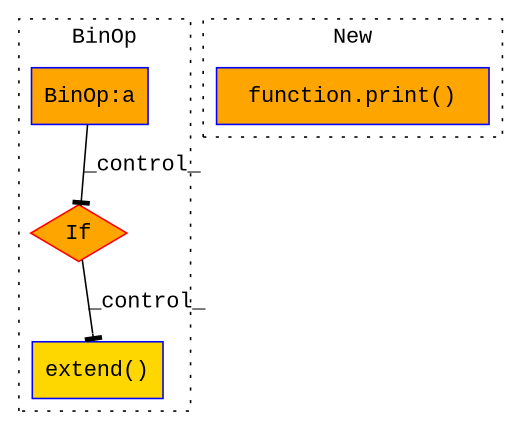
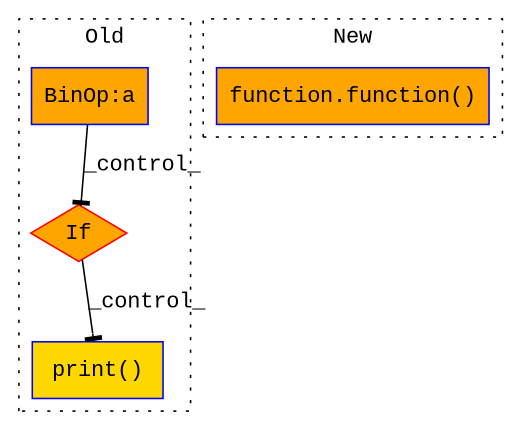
(105, 37) -> (105, 37)
(353, 96) -> (353, 96)
(98, 370) -> (98, 370)
